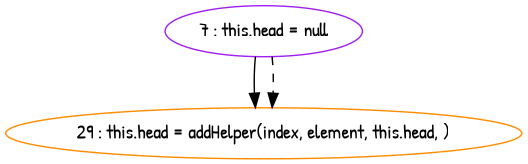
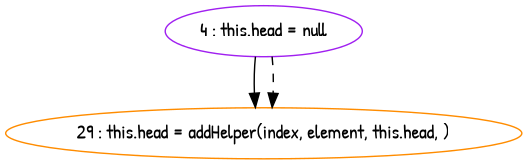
(264, 31) -> (264, 31)
